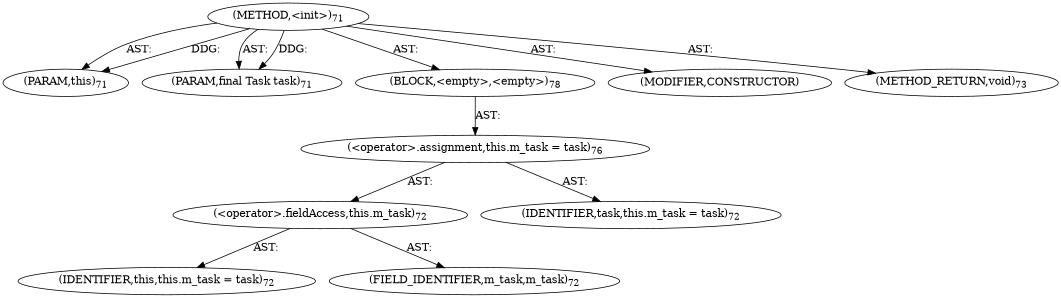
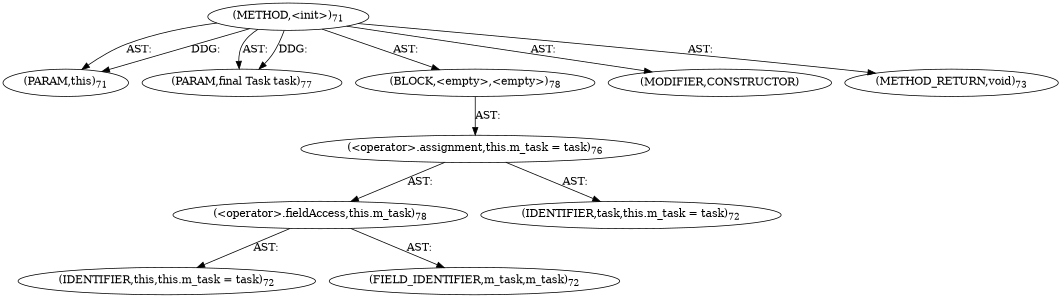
(307, 82) -> (307, 82)
(421, 214) -> (421, 214)
